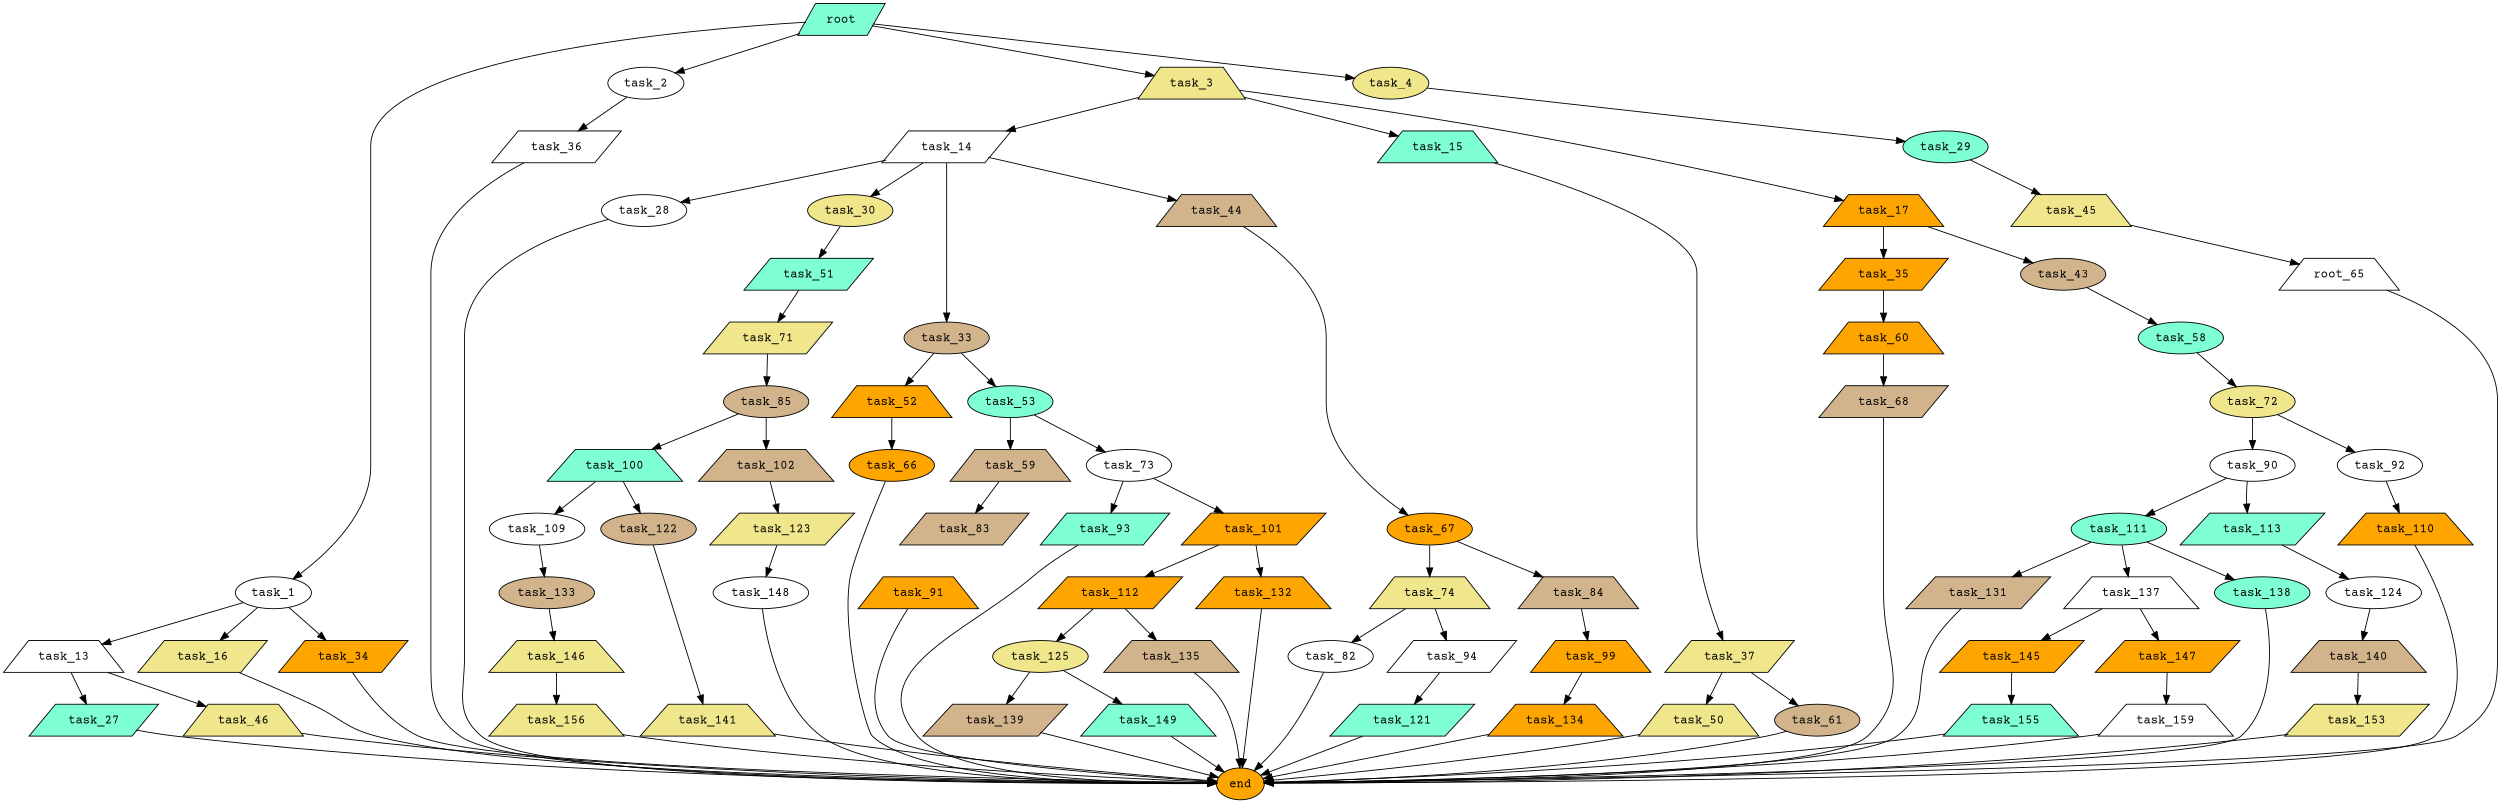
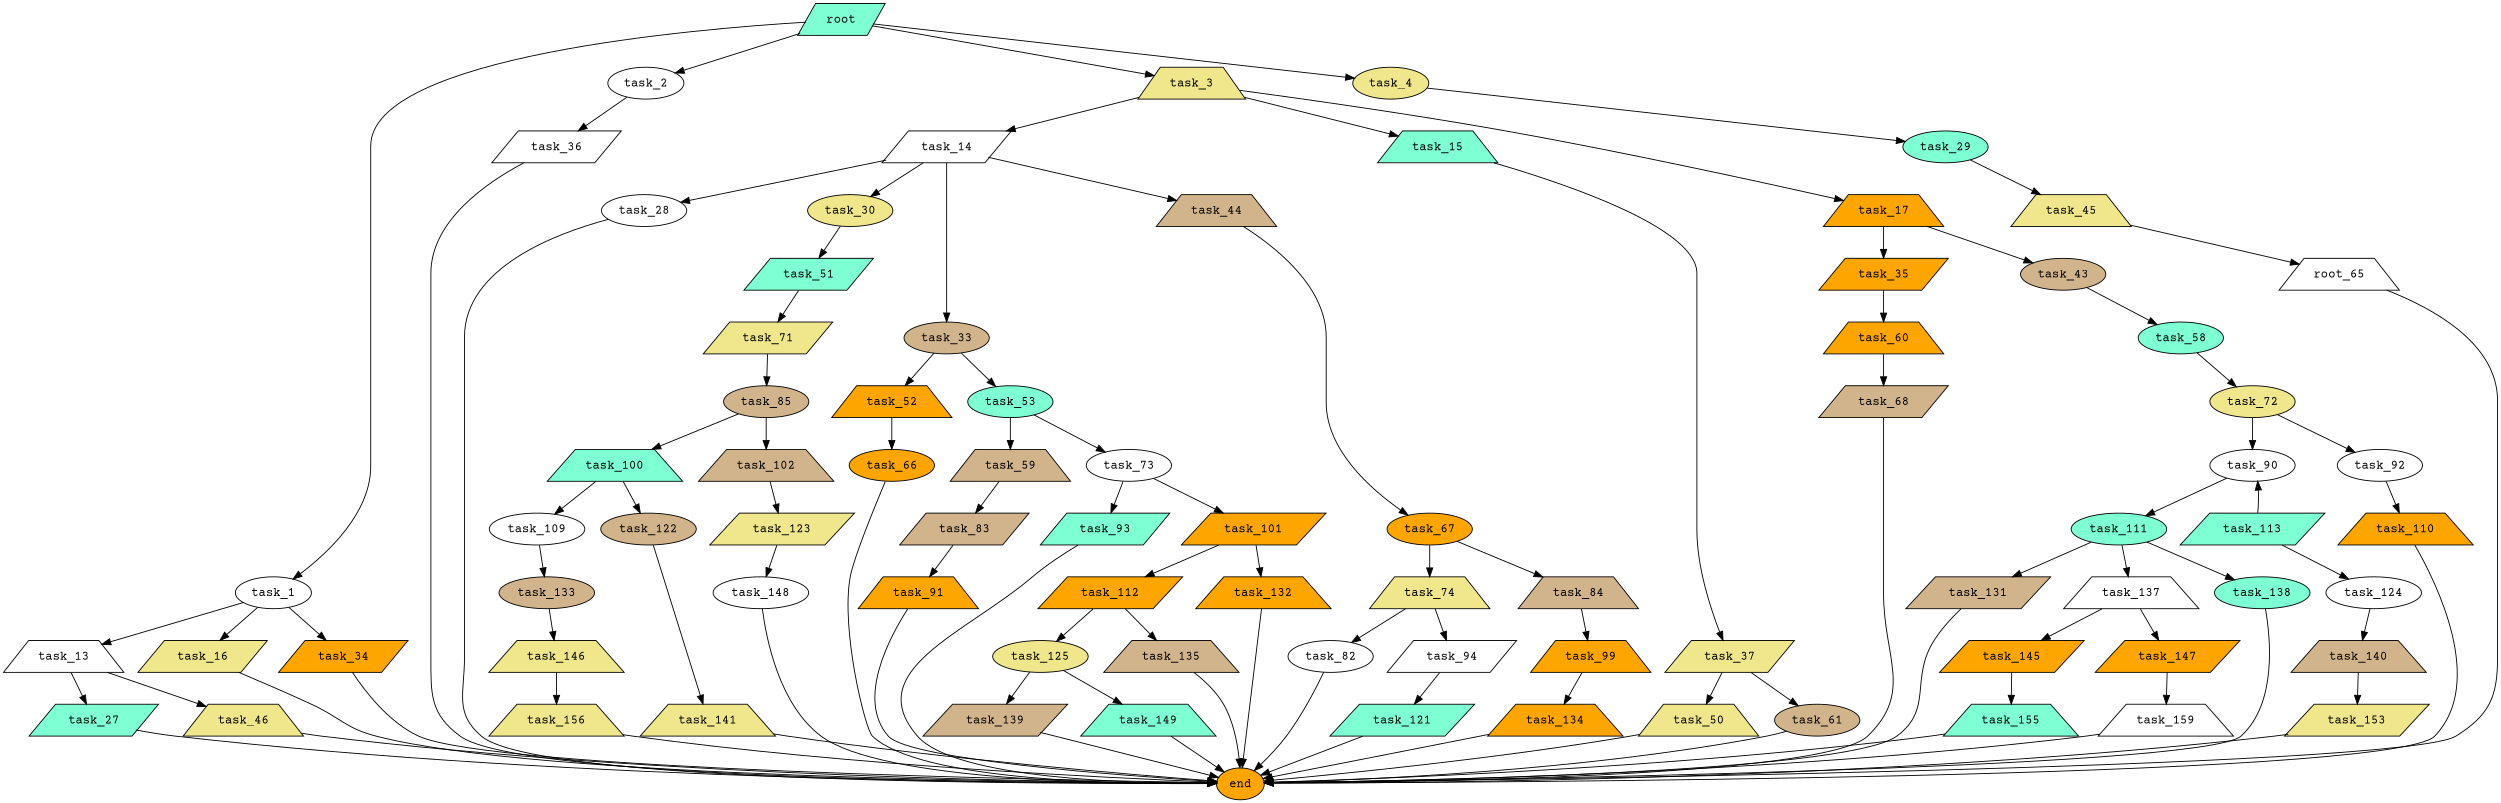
(2247, 493) -> (2258, 502)
none -> (944, 557)
